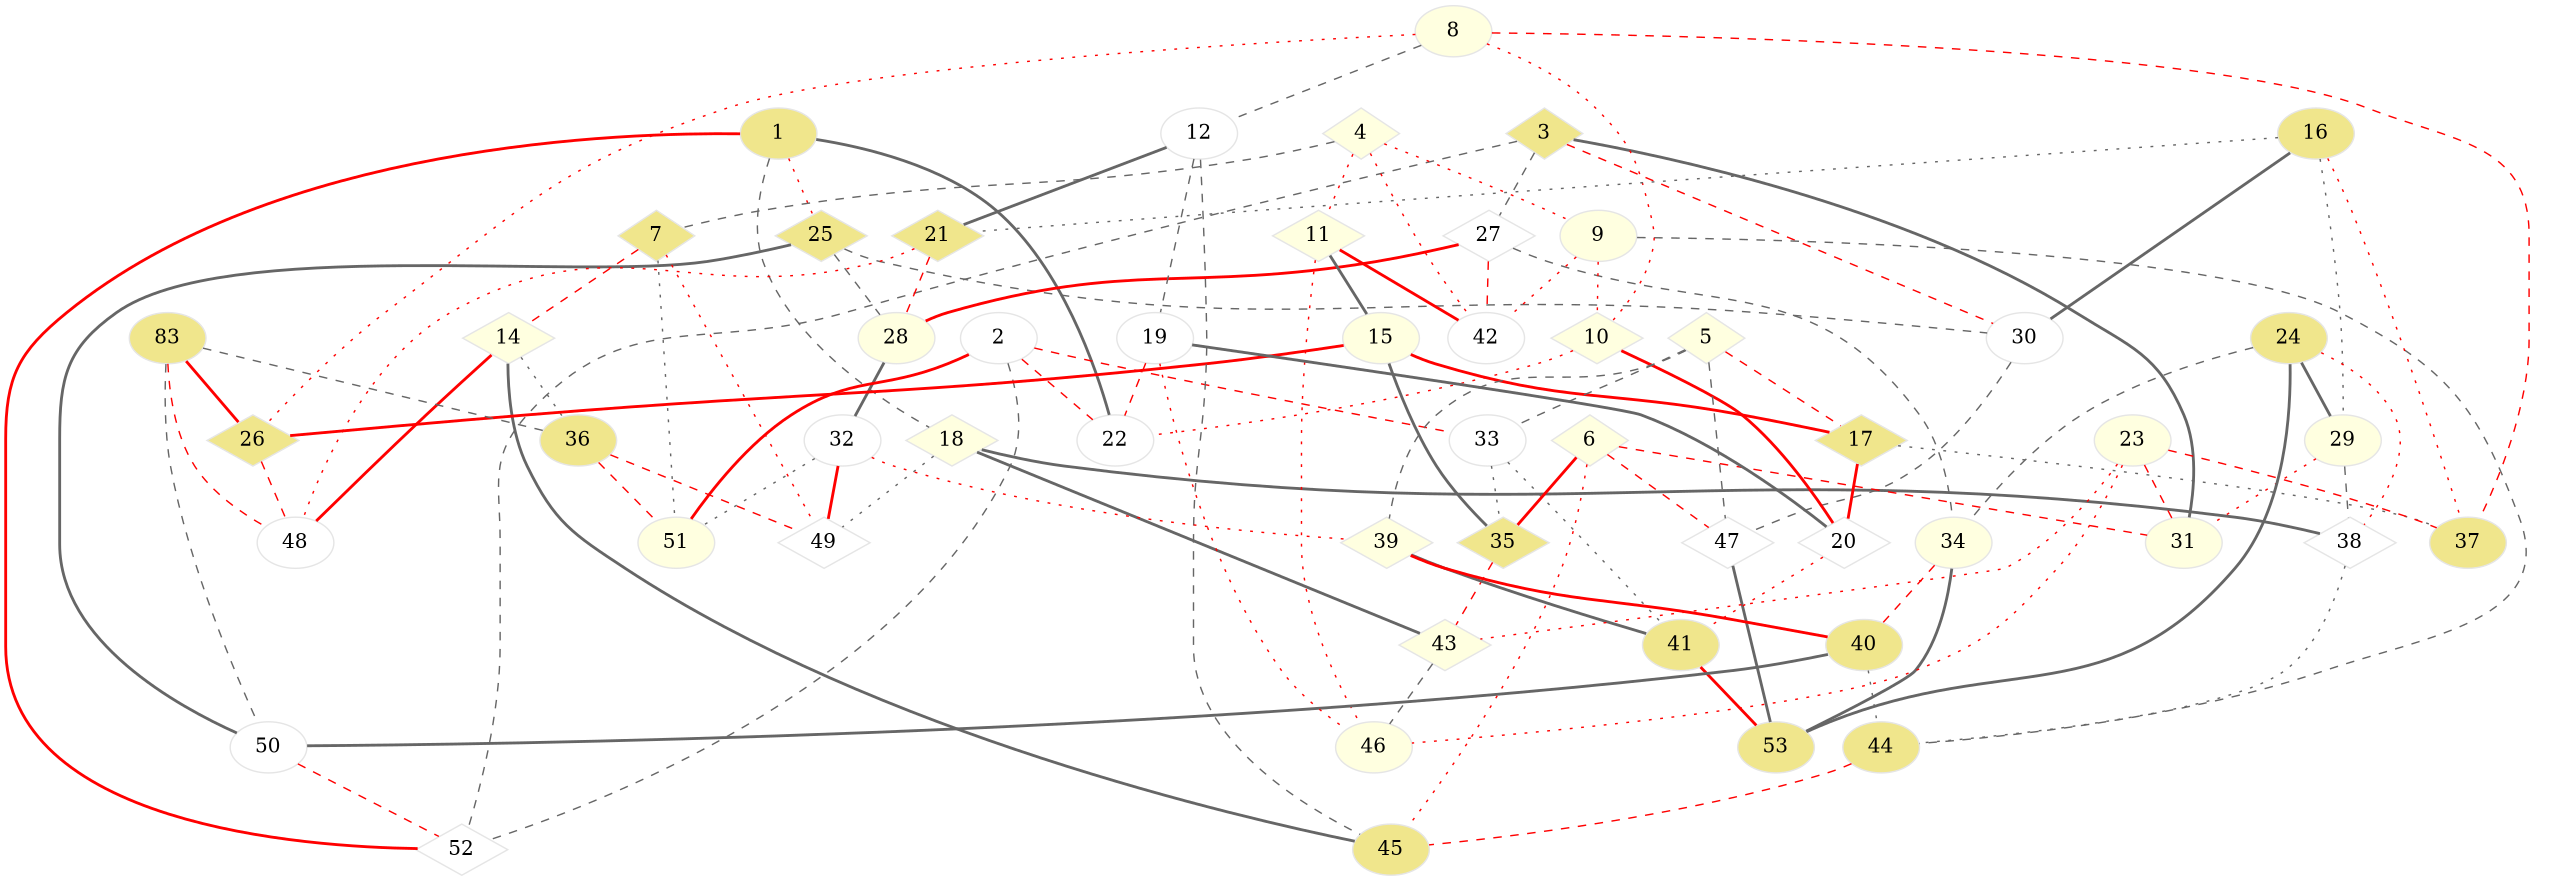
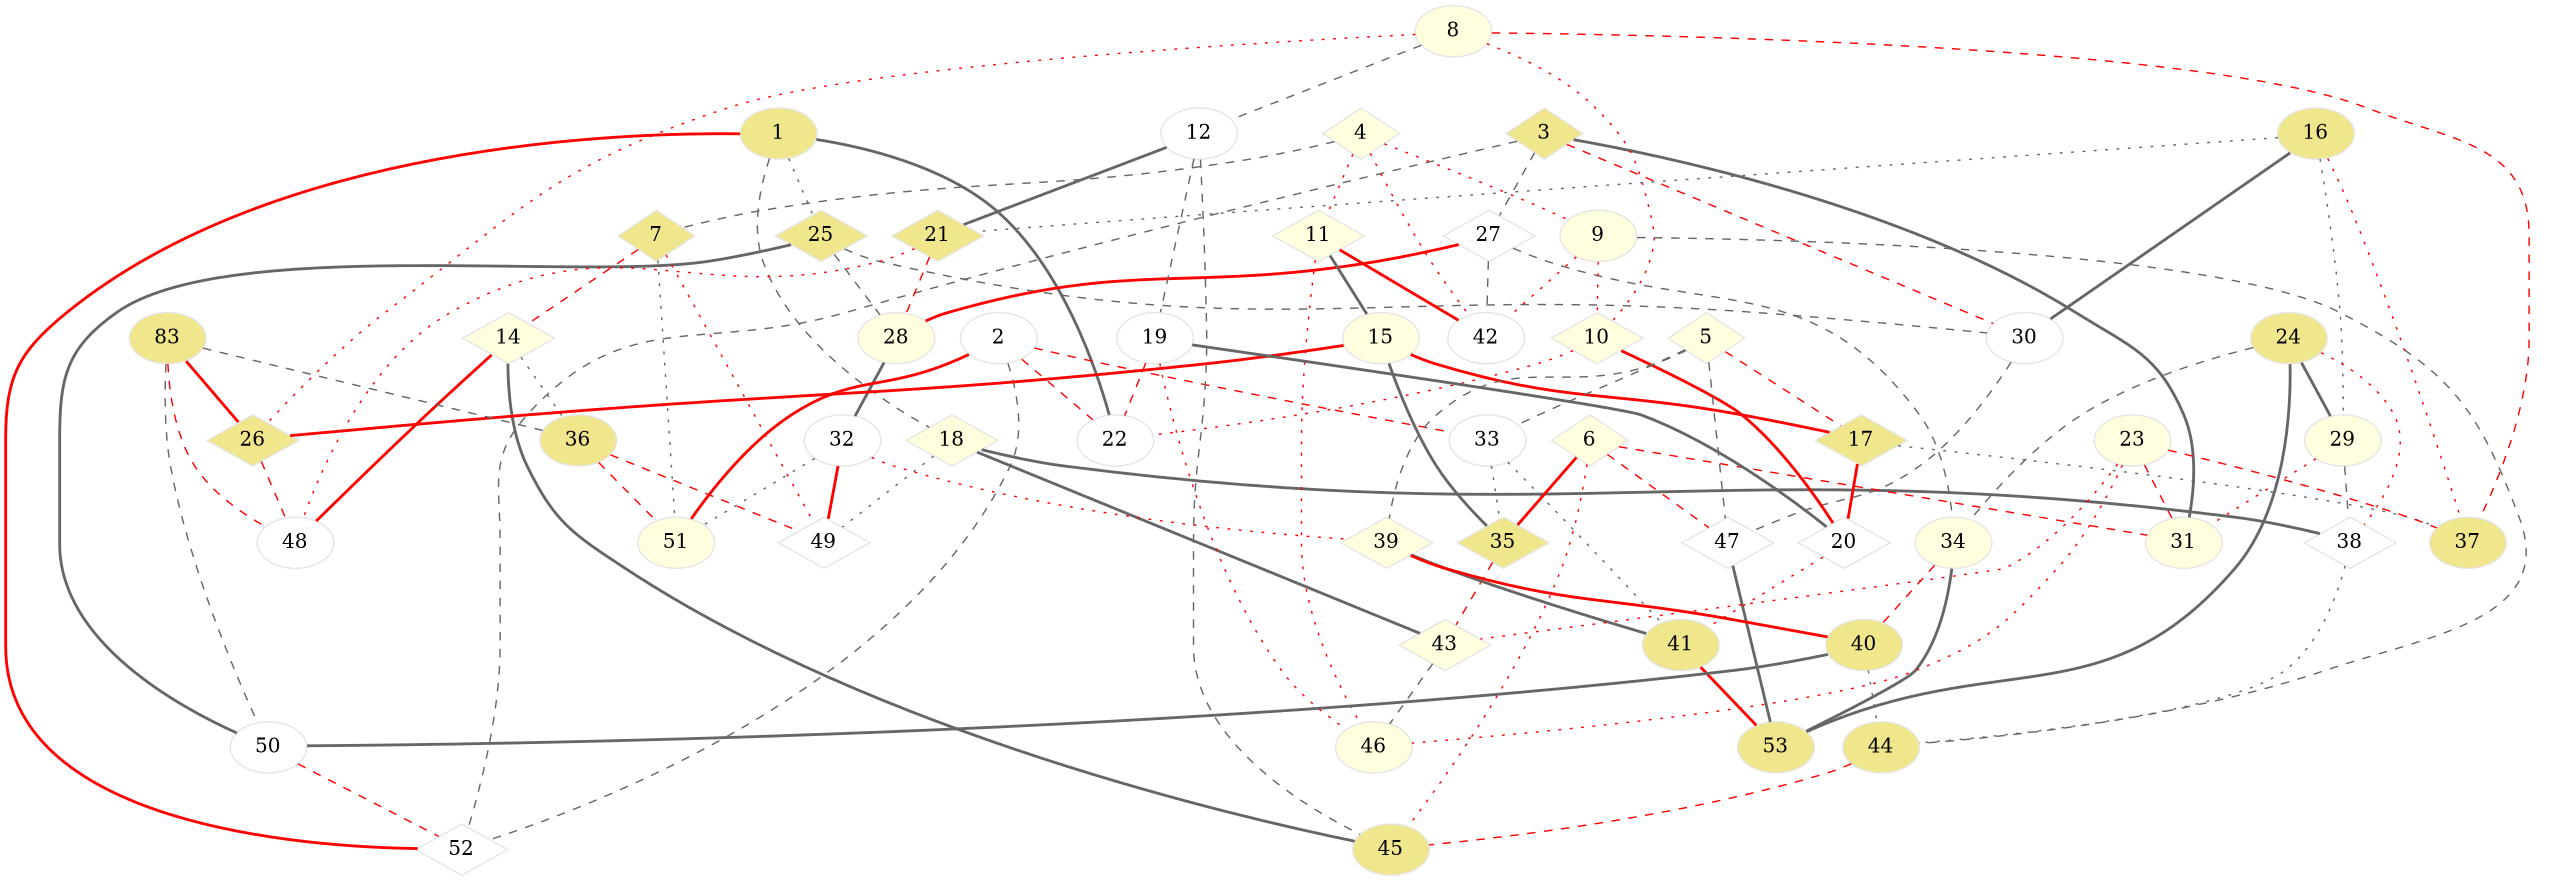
(801, 186) -> (801, 186)
(1488, 287) -> (1488, 287)
